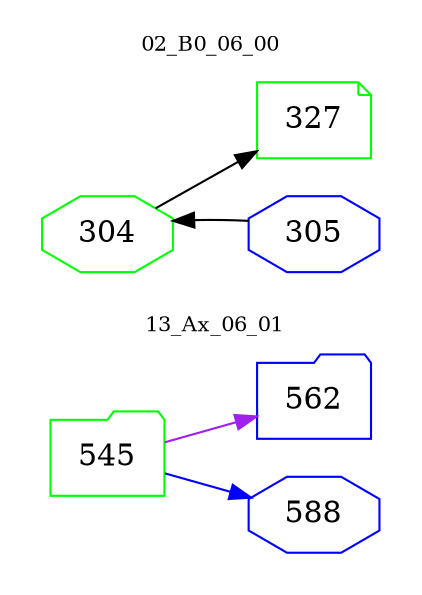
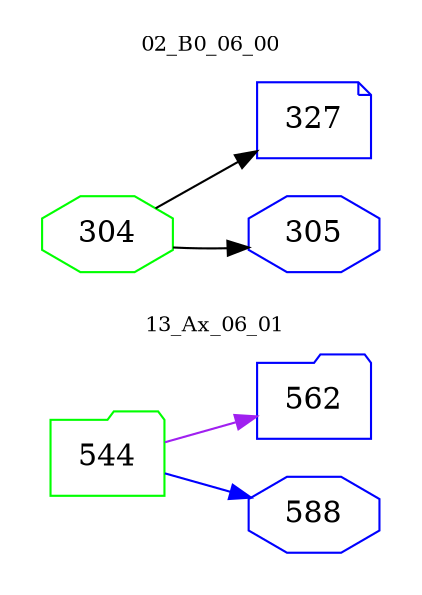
(314, 120) -> (314, 120)
(222, 220) -> (200, 248)
(107, 458) -> (107, 458)
